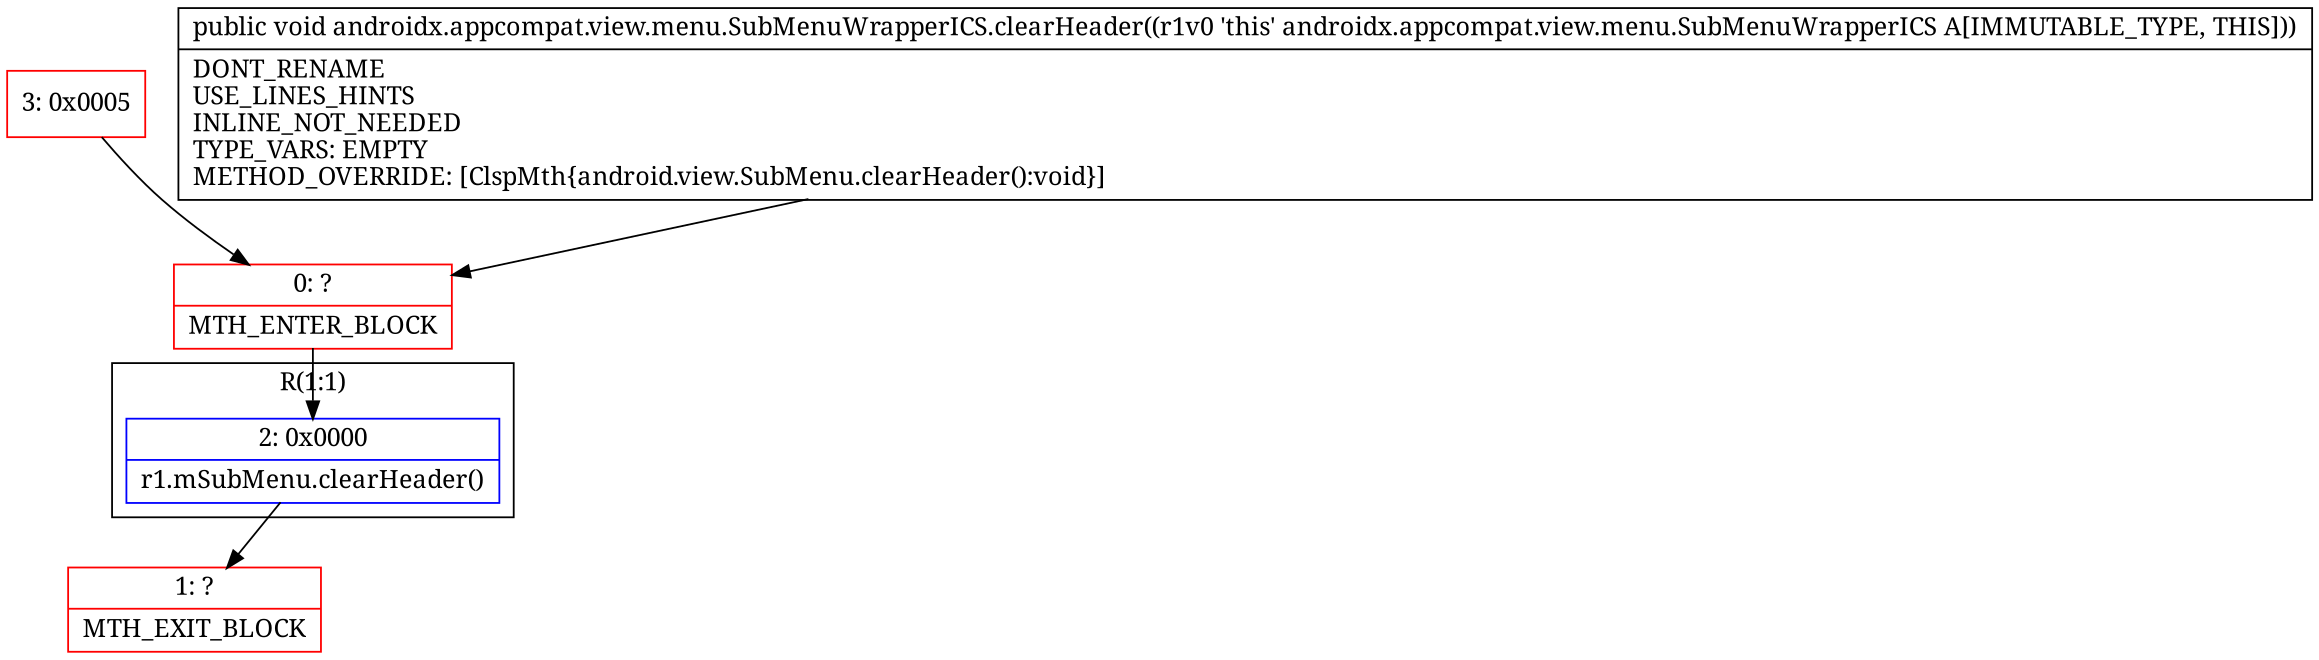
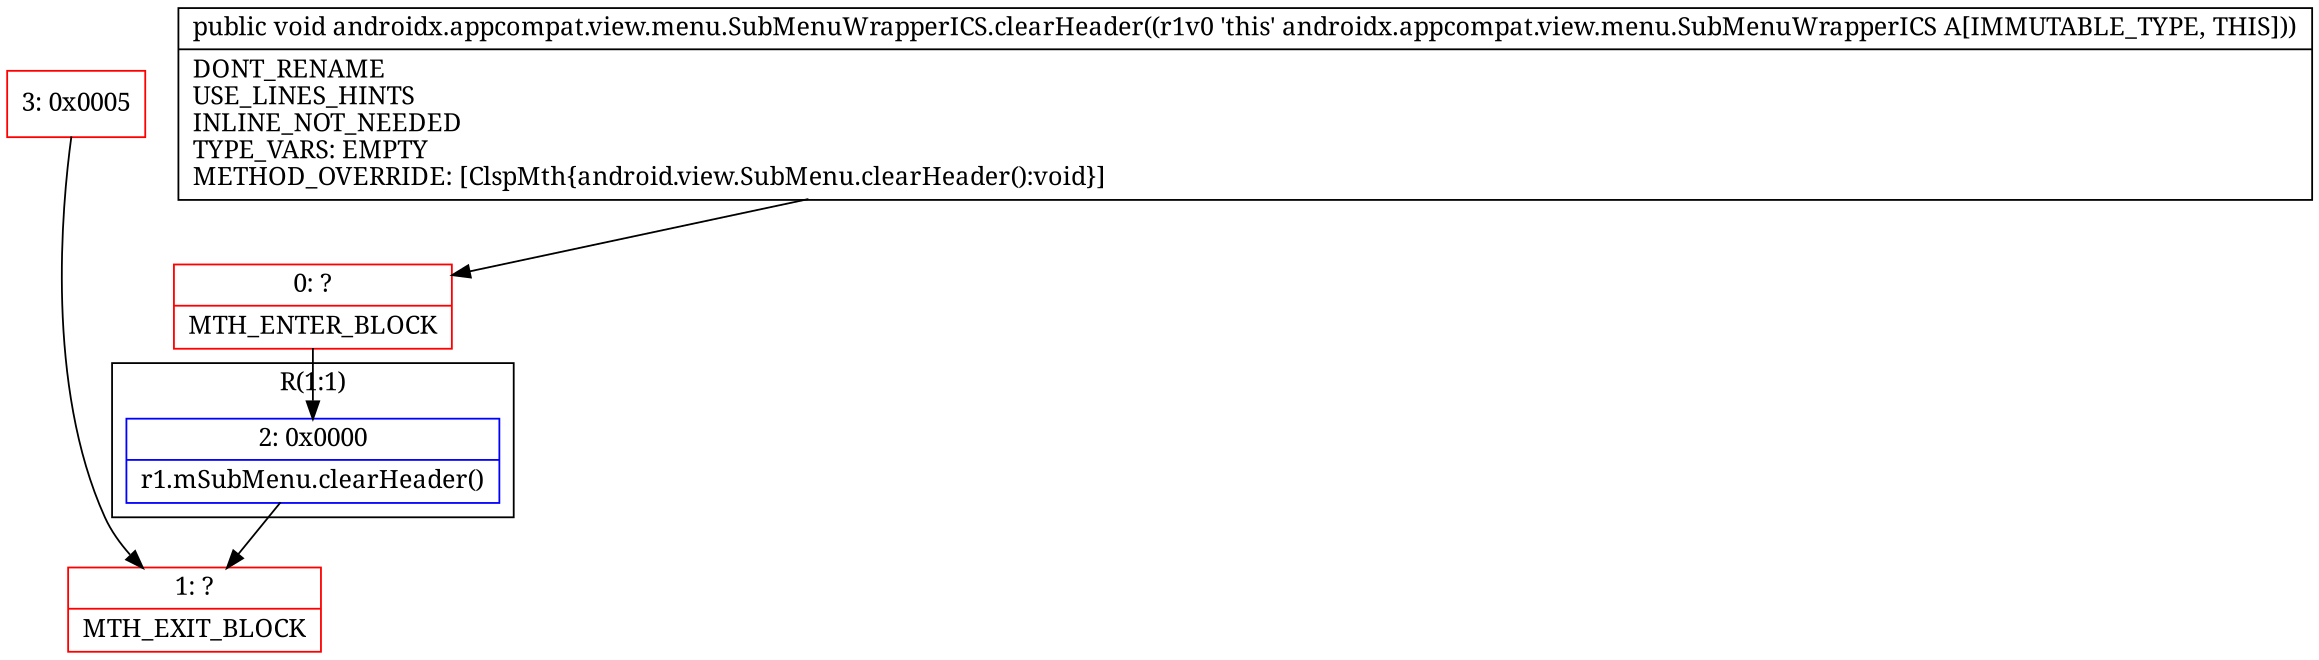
(163, 201) -> (65, 352)
